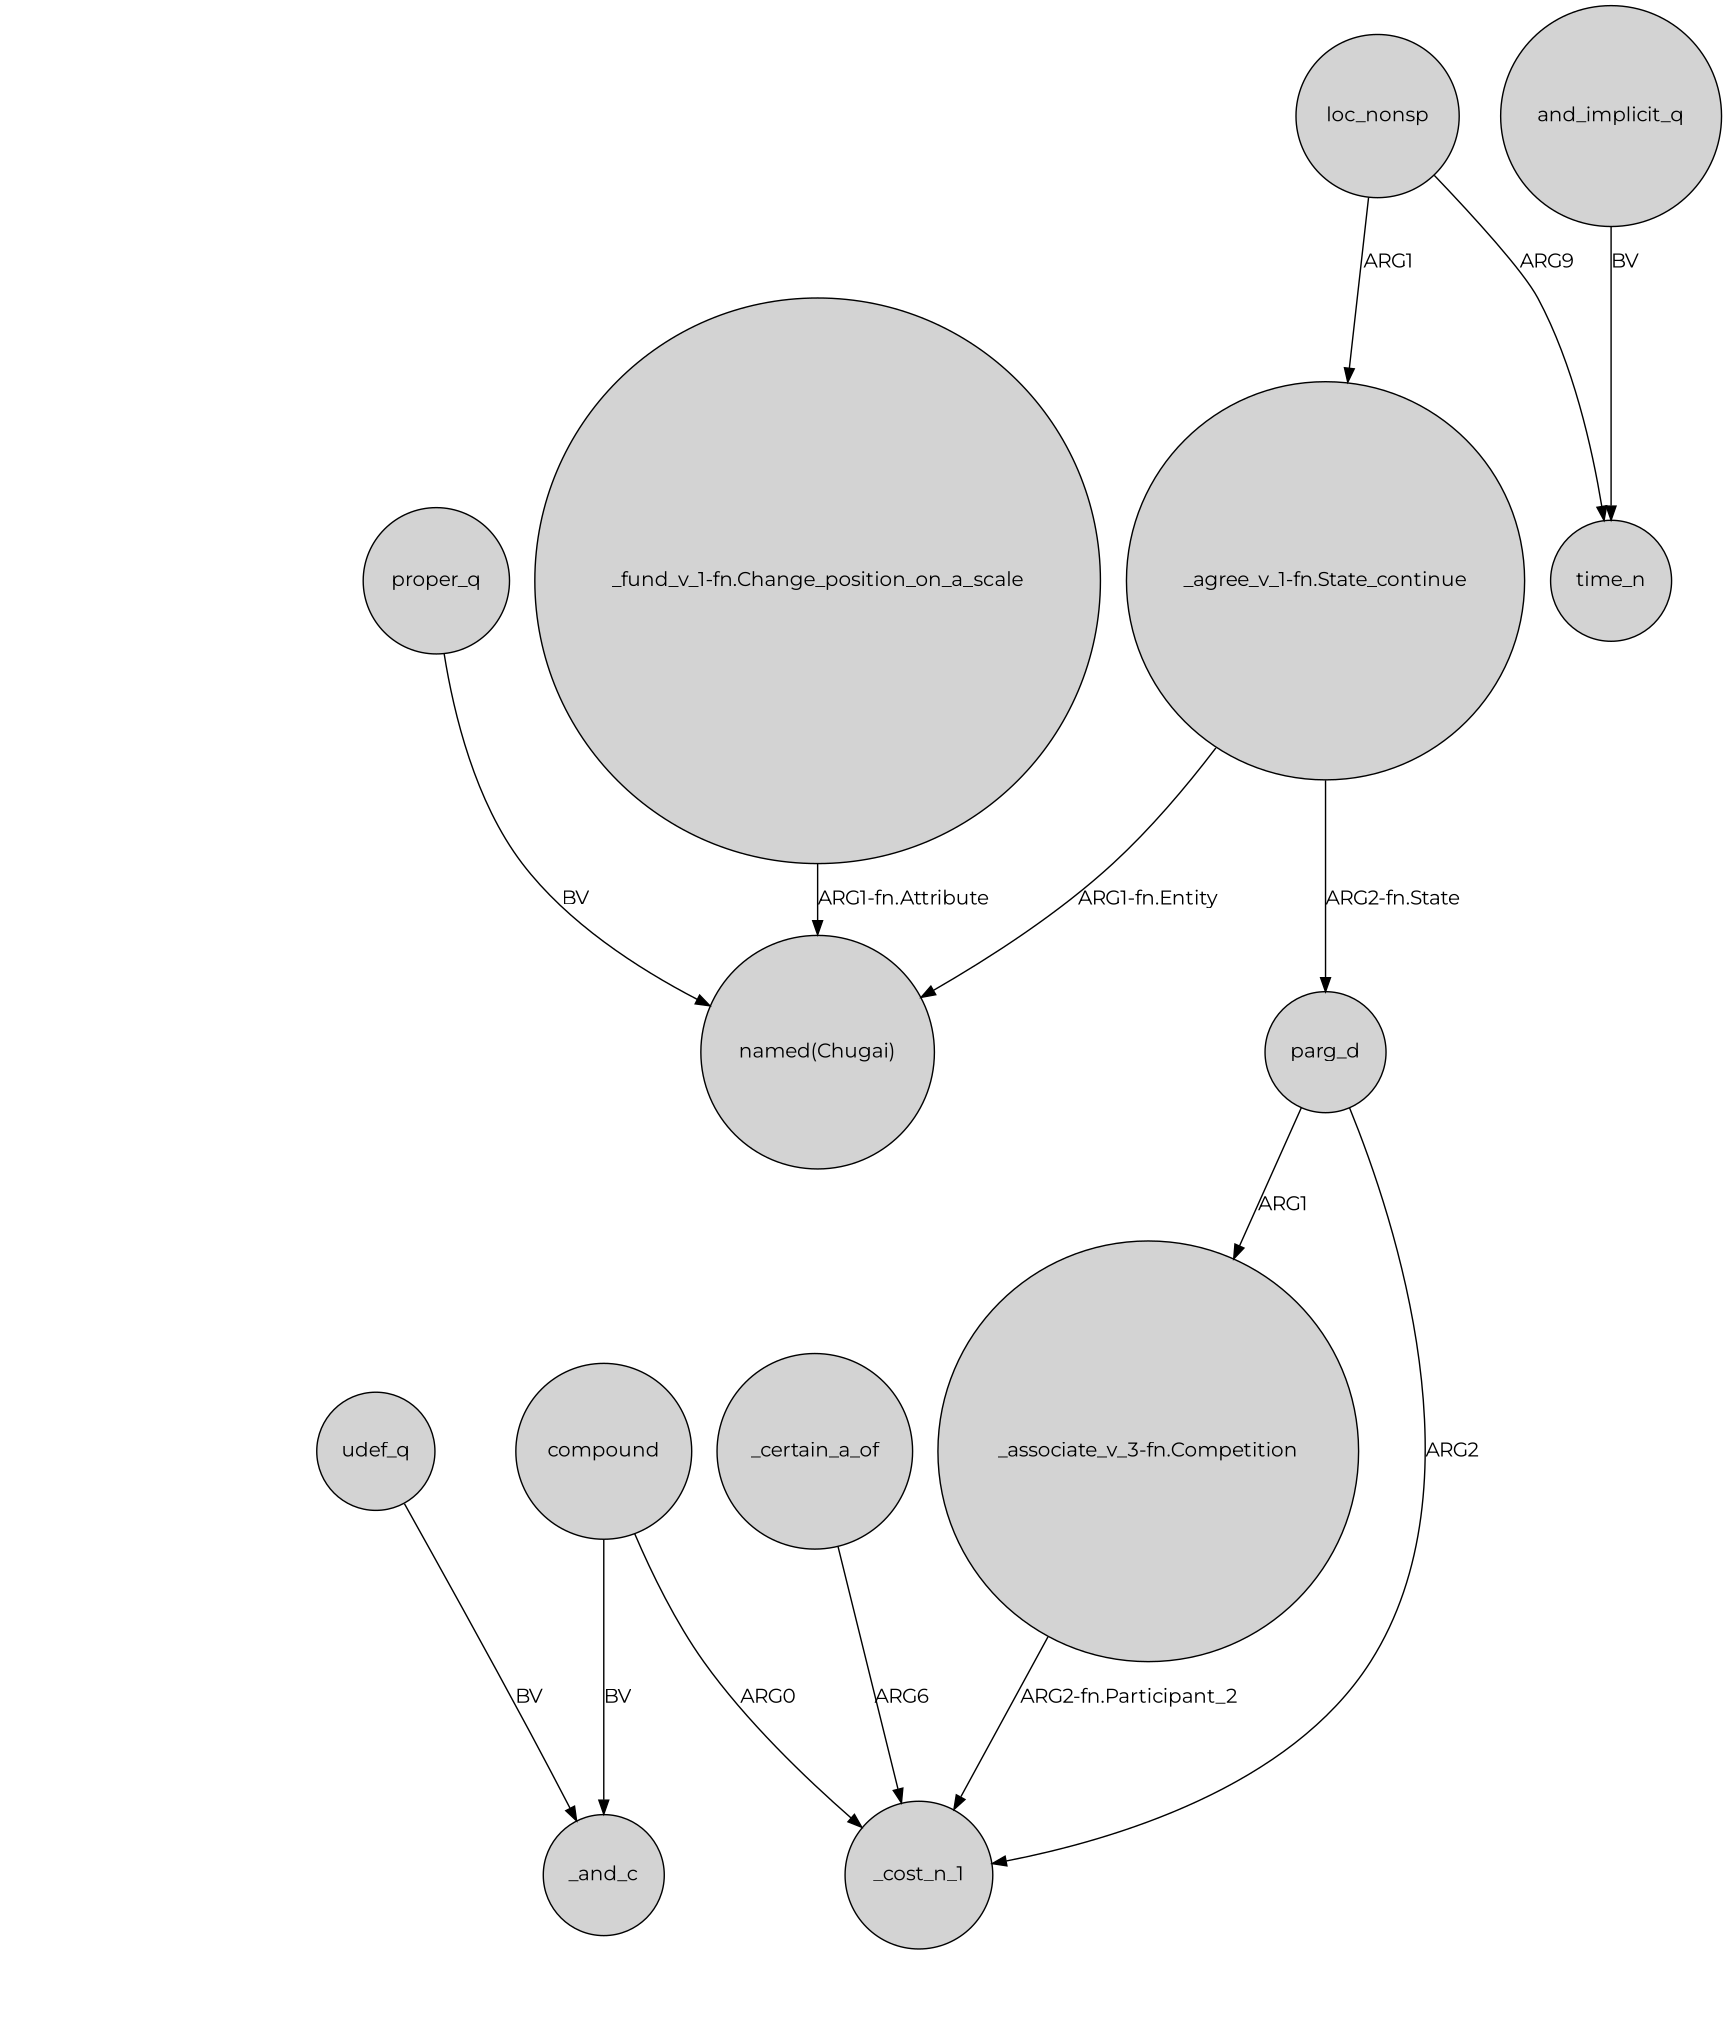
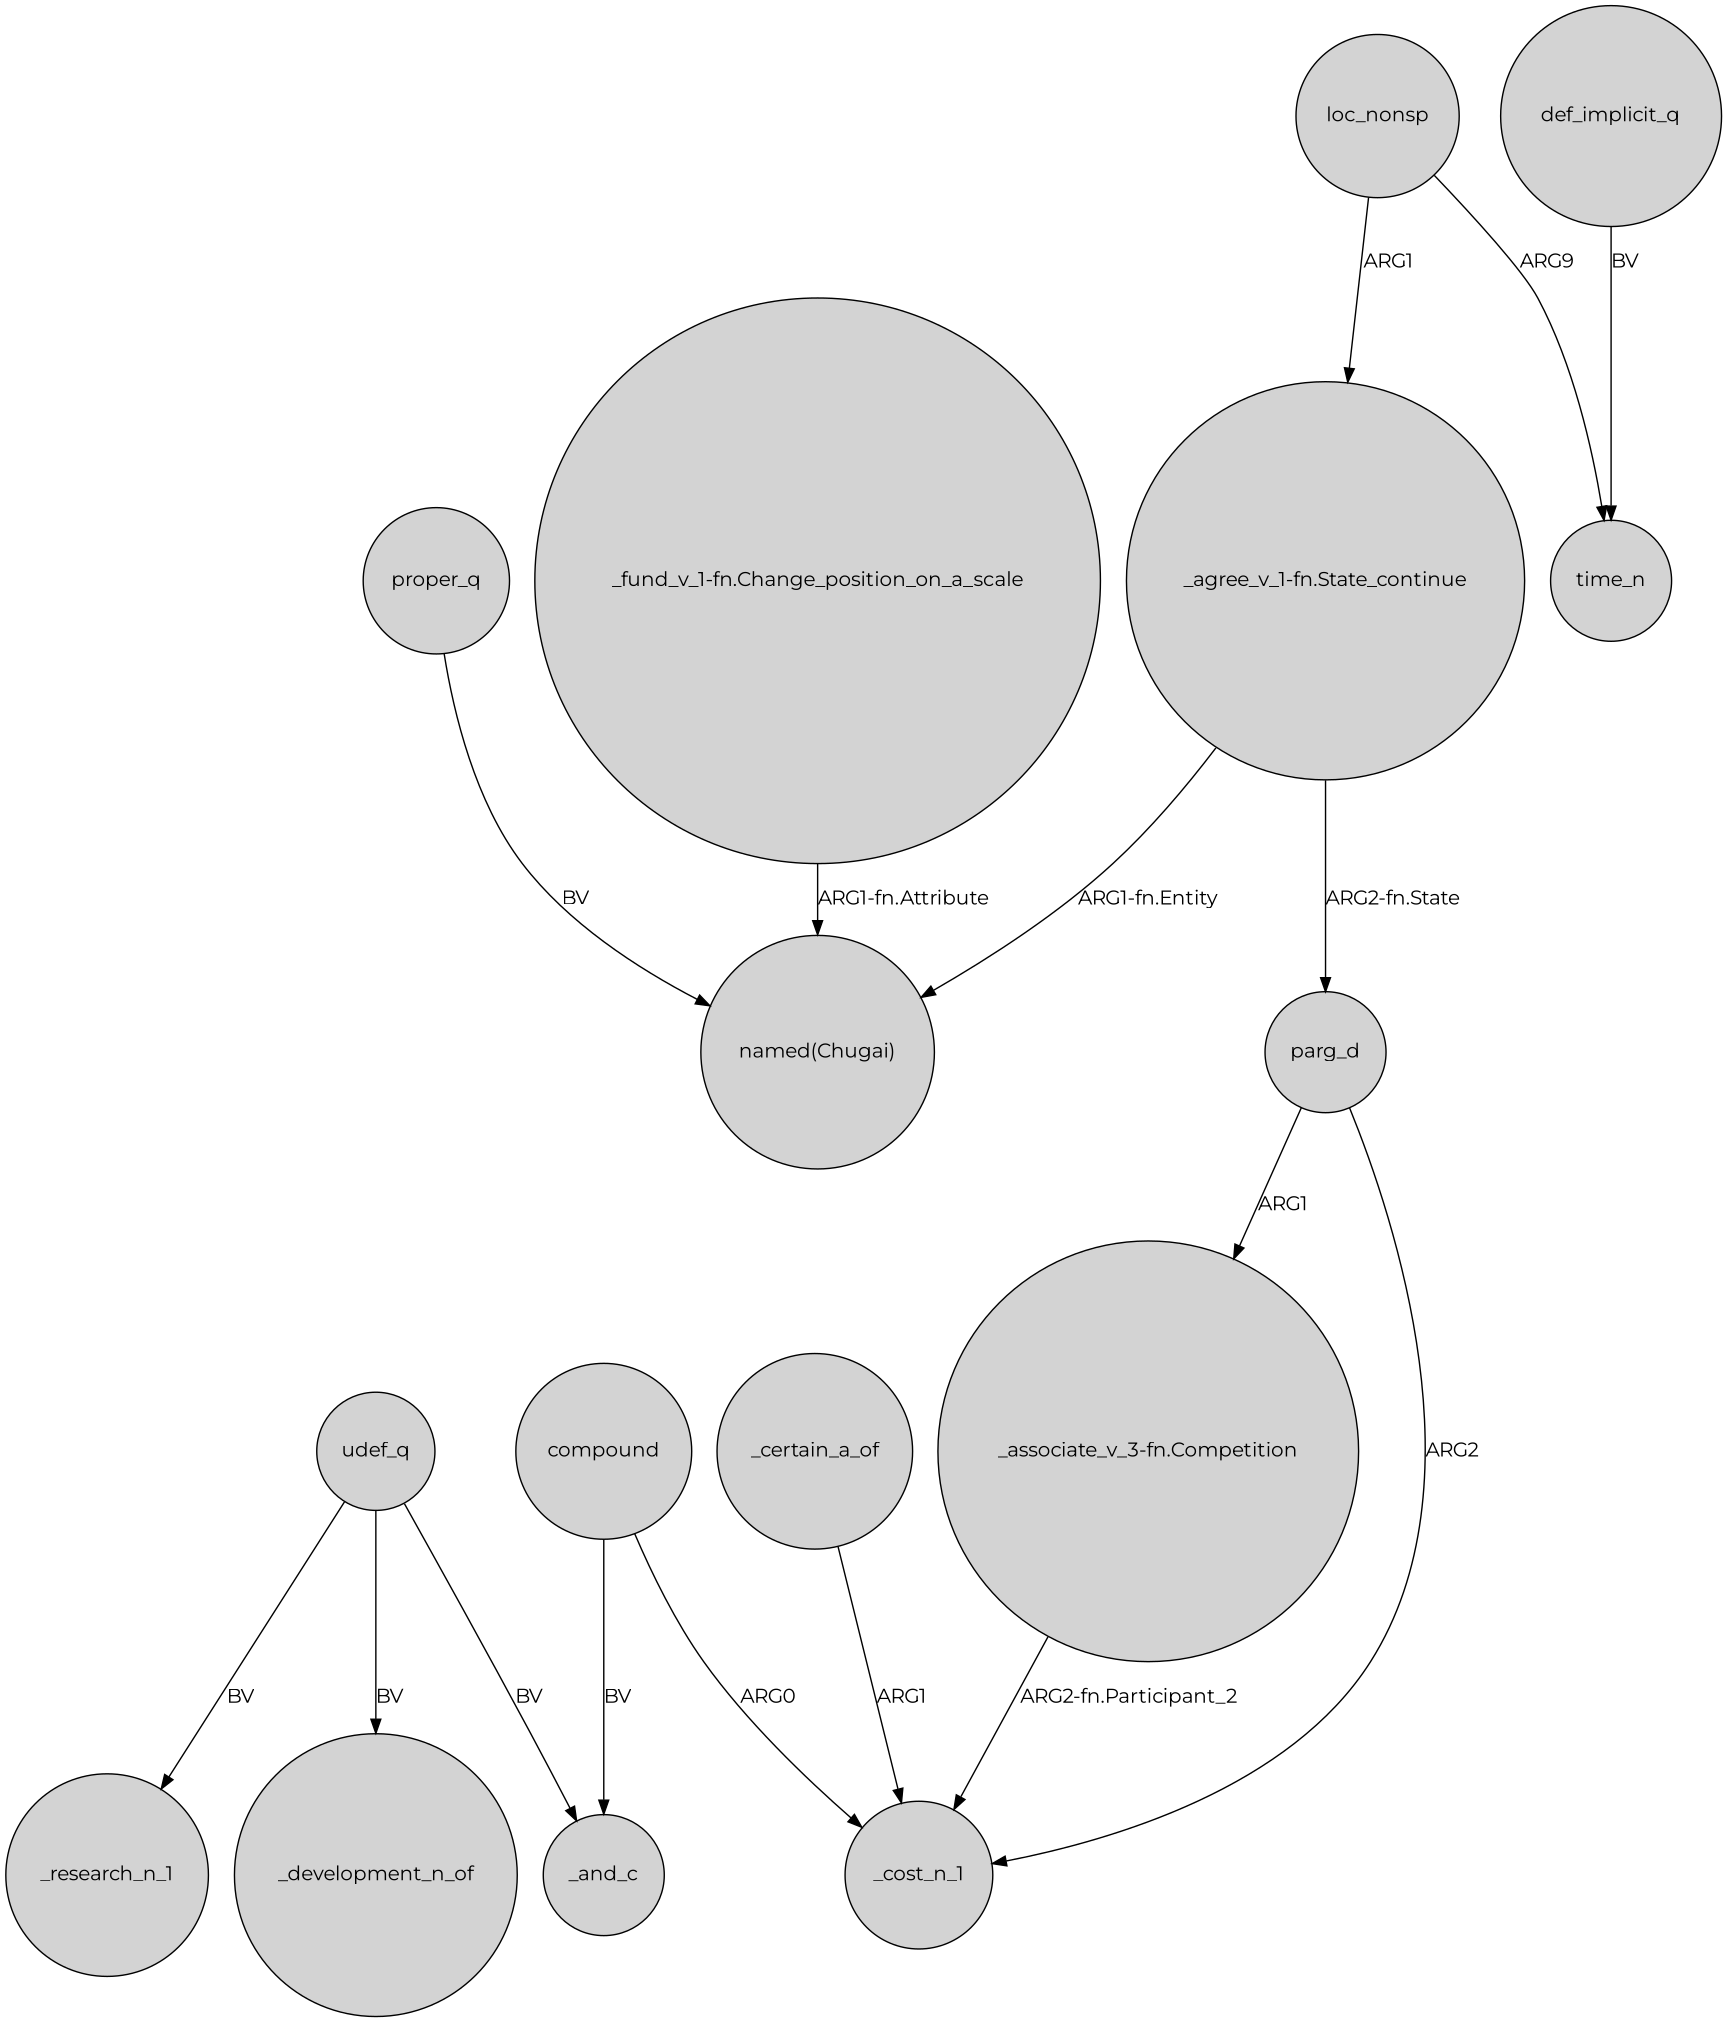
(1611, 116) -> (1611, 116)
(902, 1698) -> (902, 1698)
none -> (107, 1875)
none -> (376, 1875)
